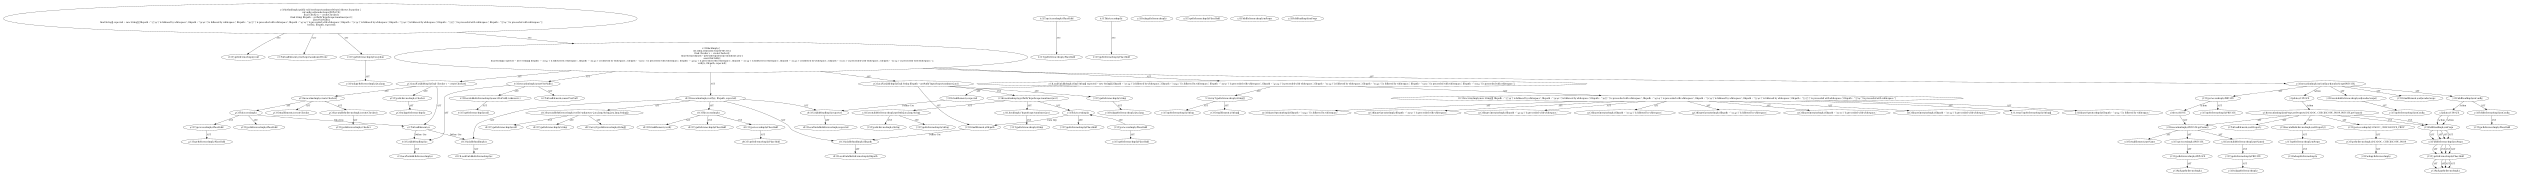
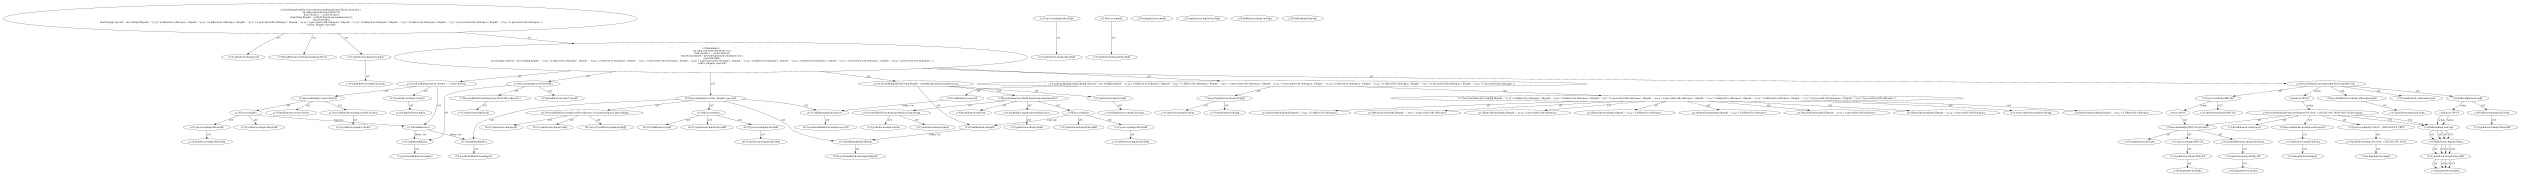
none -> (970, 113)
(1109, 118) -> (1103, 120)
